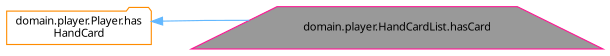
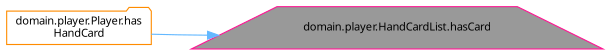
(206, 20) -> (179, 35)
